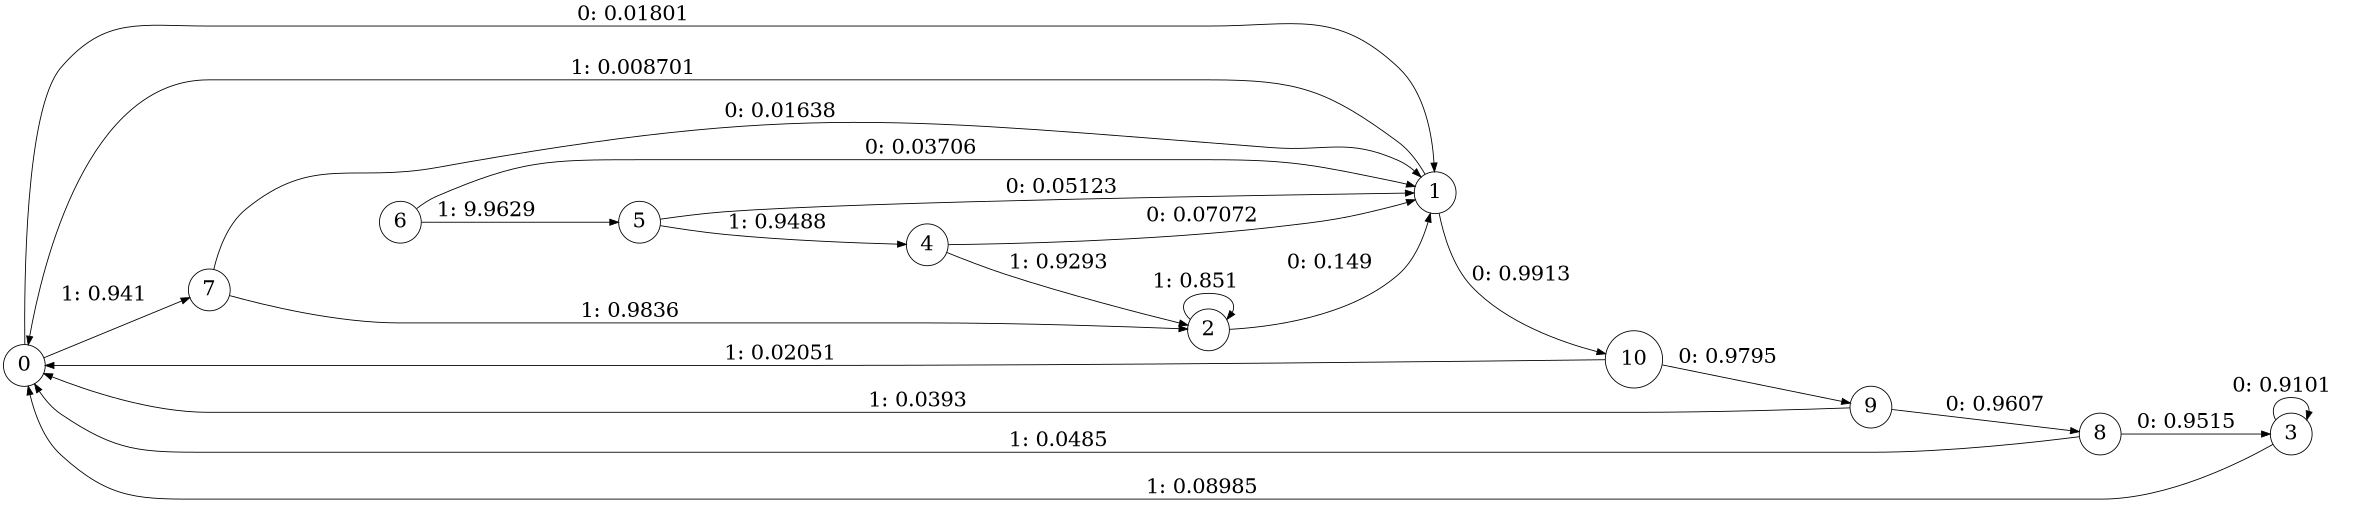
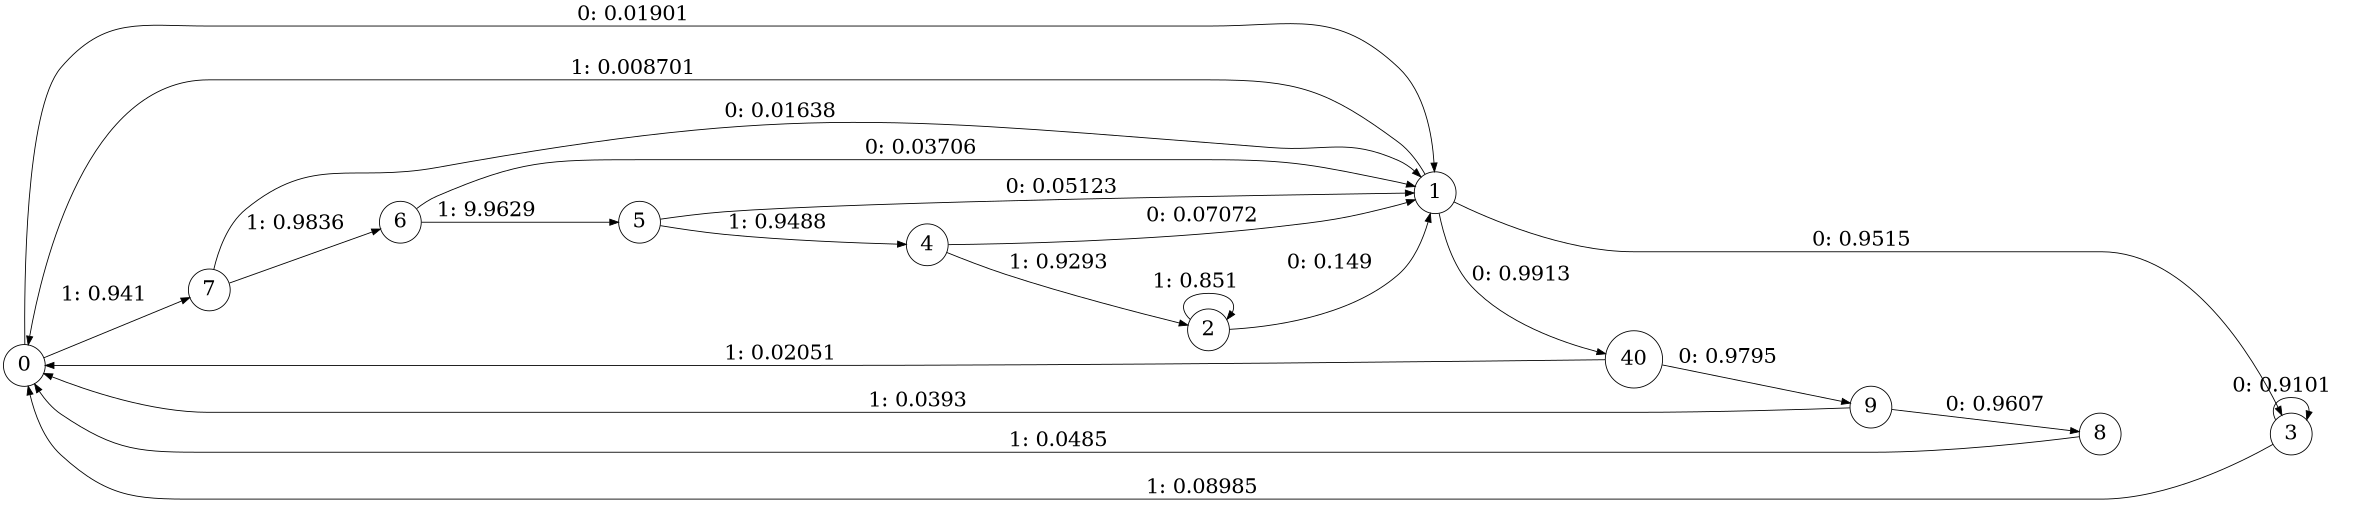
(640, 15) -> (640, 15)
(703, 323) -> (301, 258)
(1634, 359) -> (1634, 359)
(2191, 434) -> (1897, 252)
